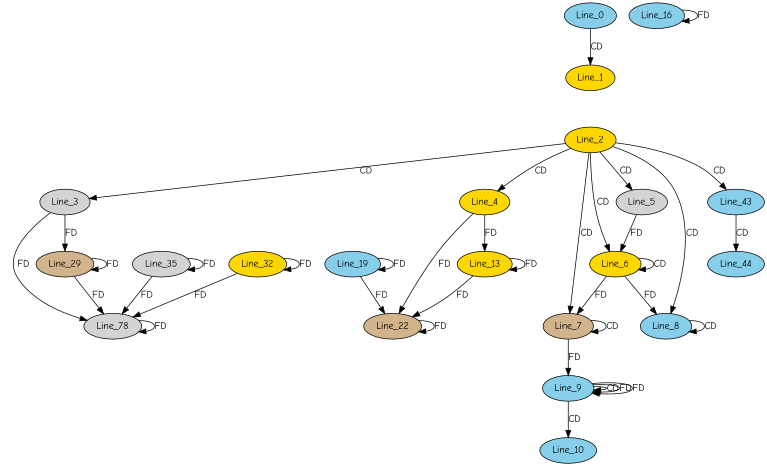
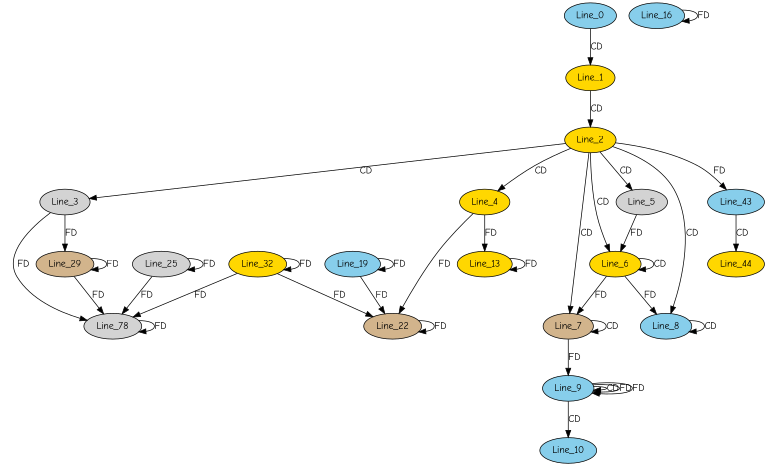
none -> (590, 105)
(720, 171) -> (720, 171)
(161, 264) -> (161, 264)
(736, 264) -> (736, 264)
(447, 297) -> (322, 294)
